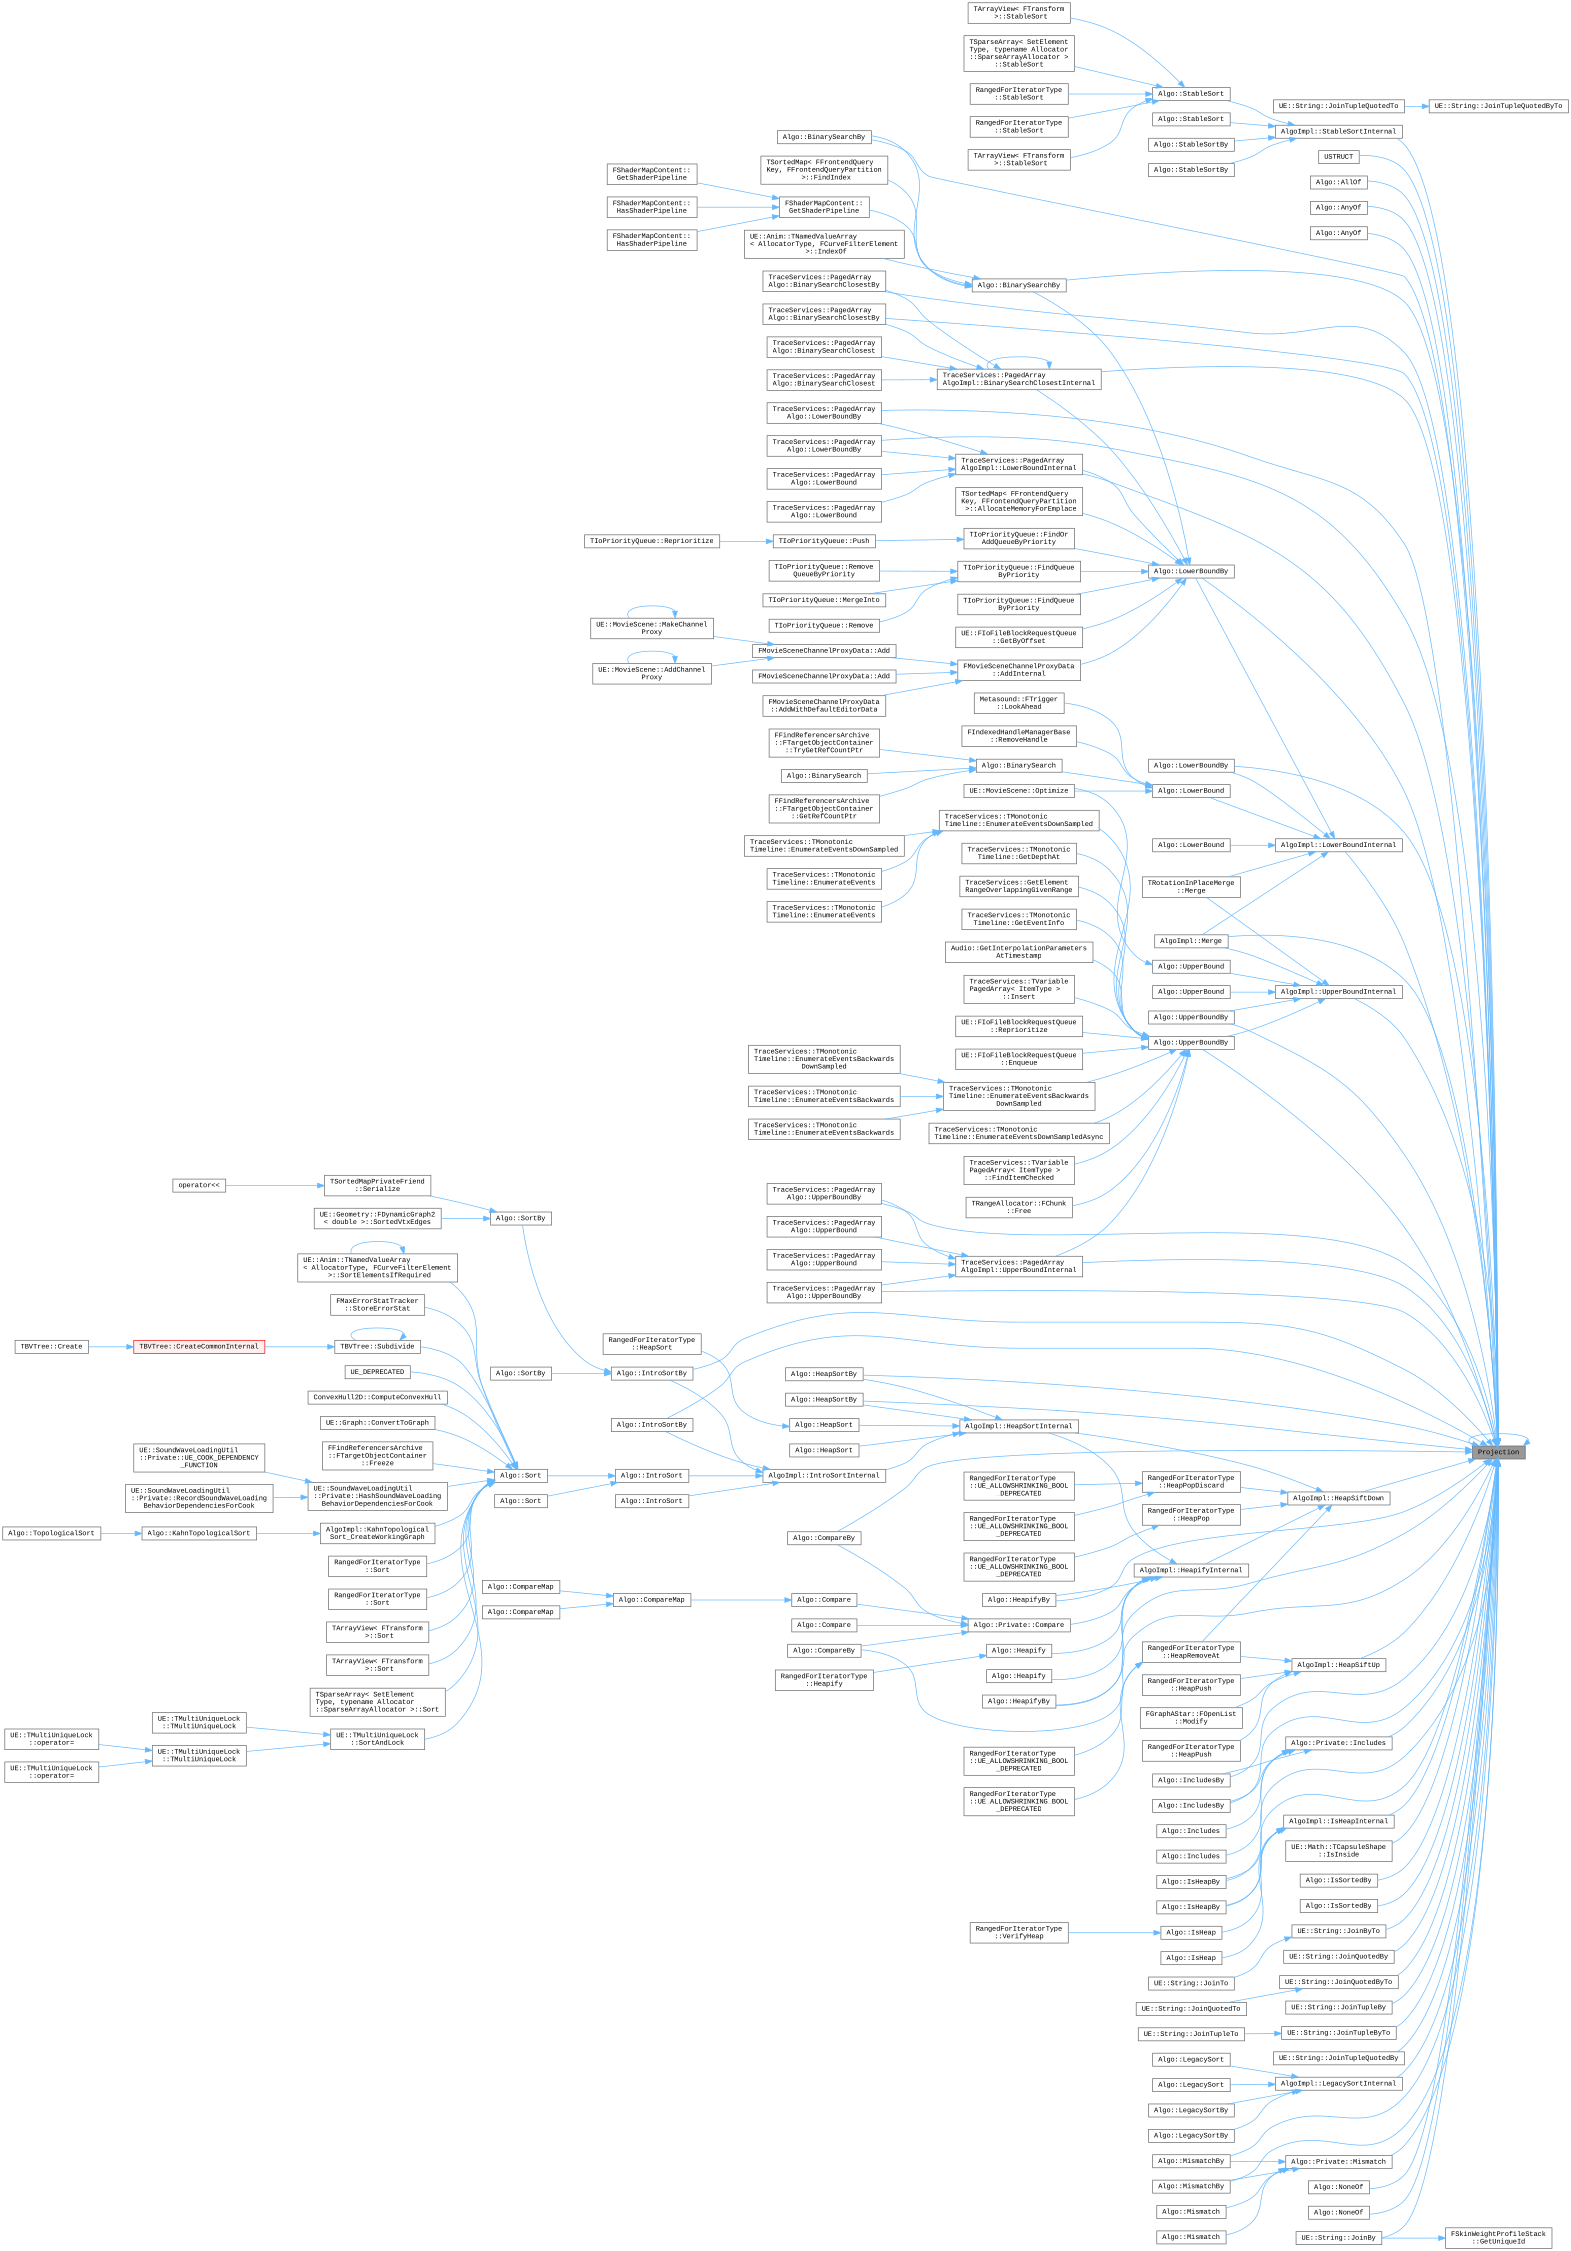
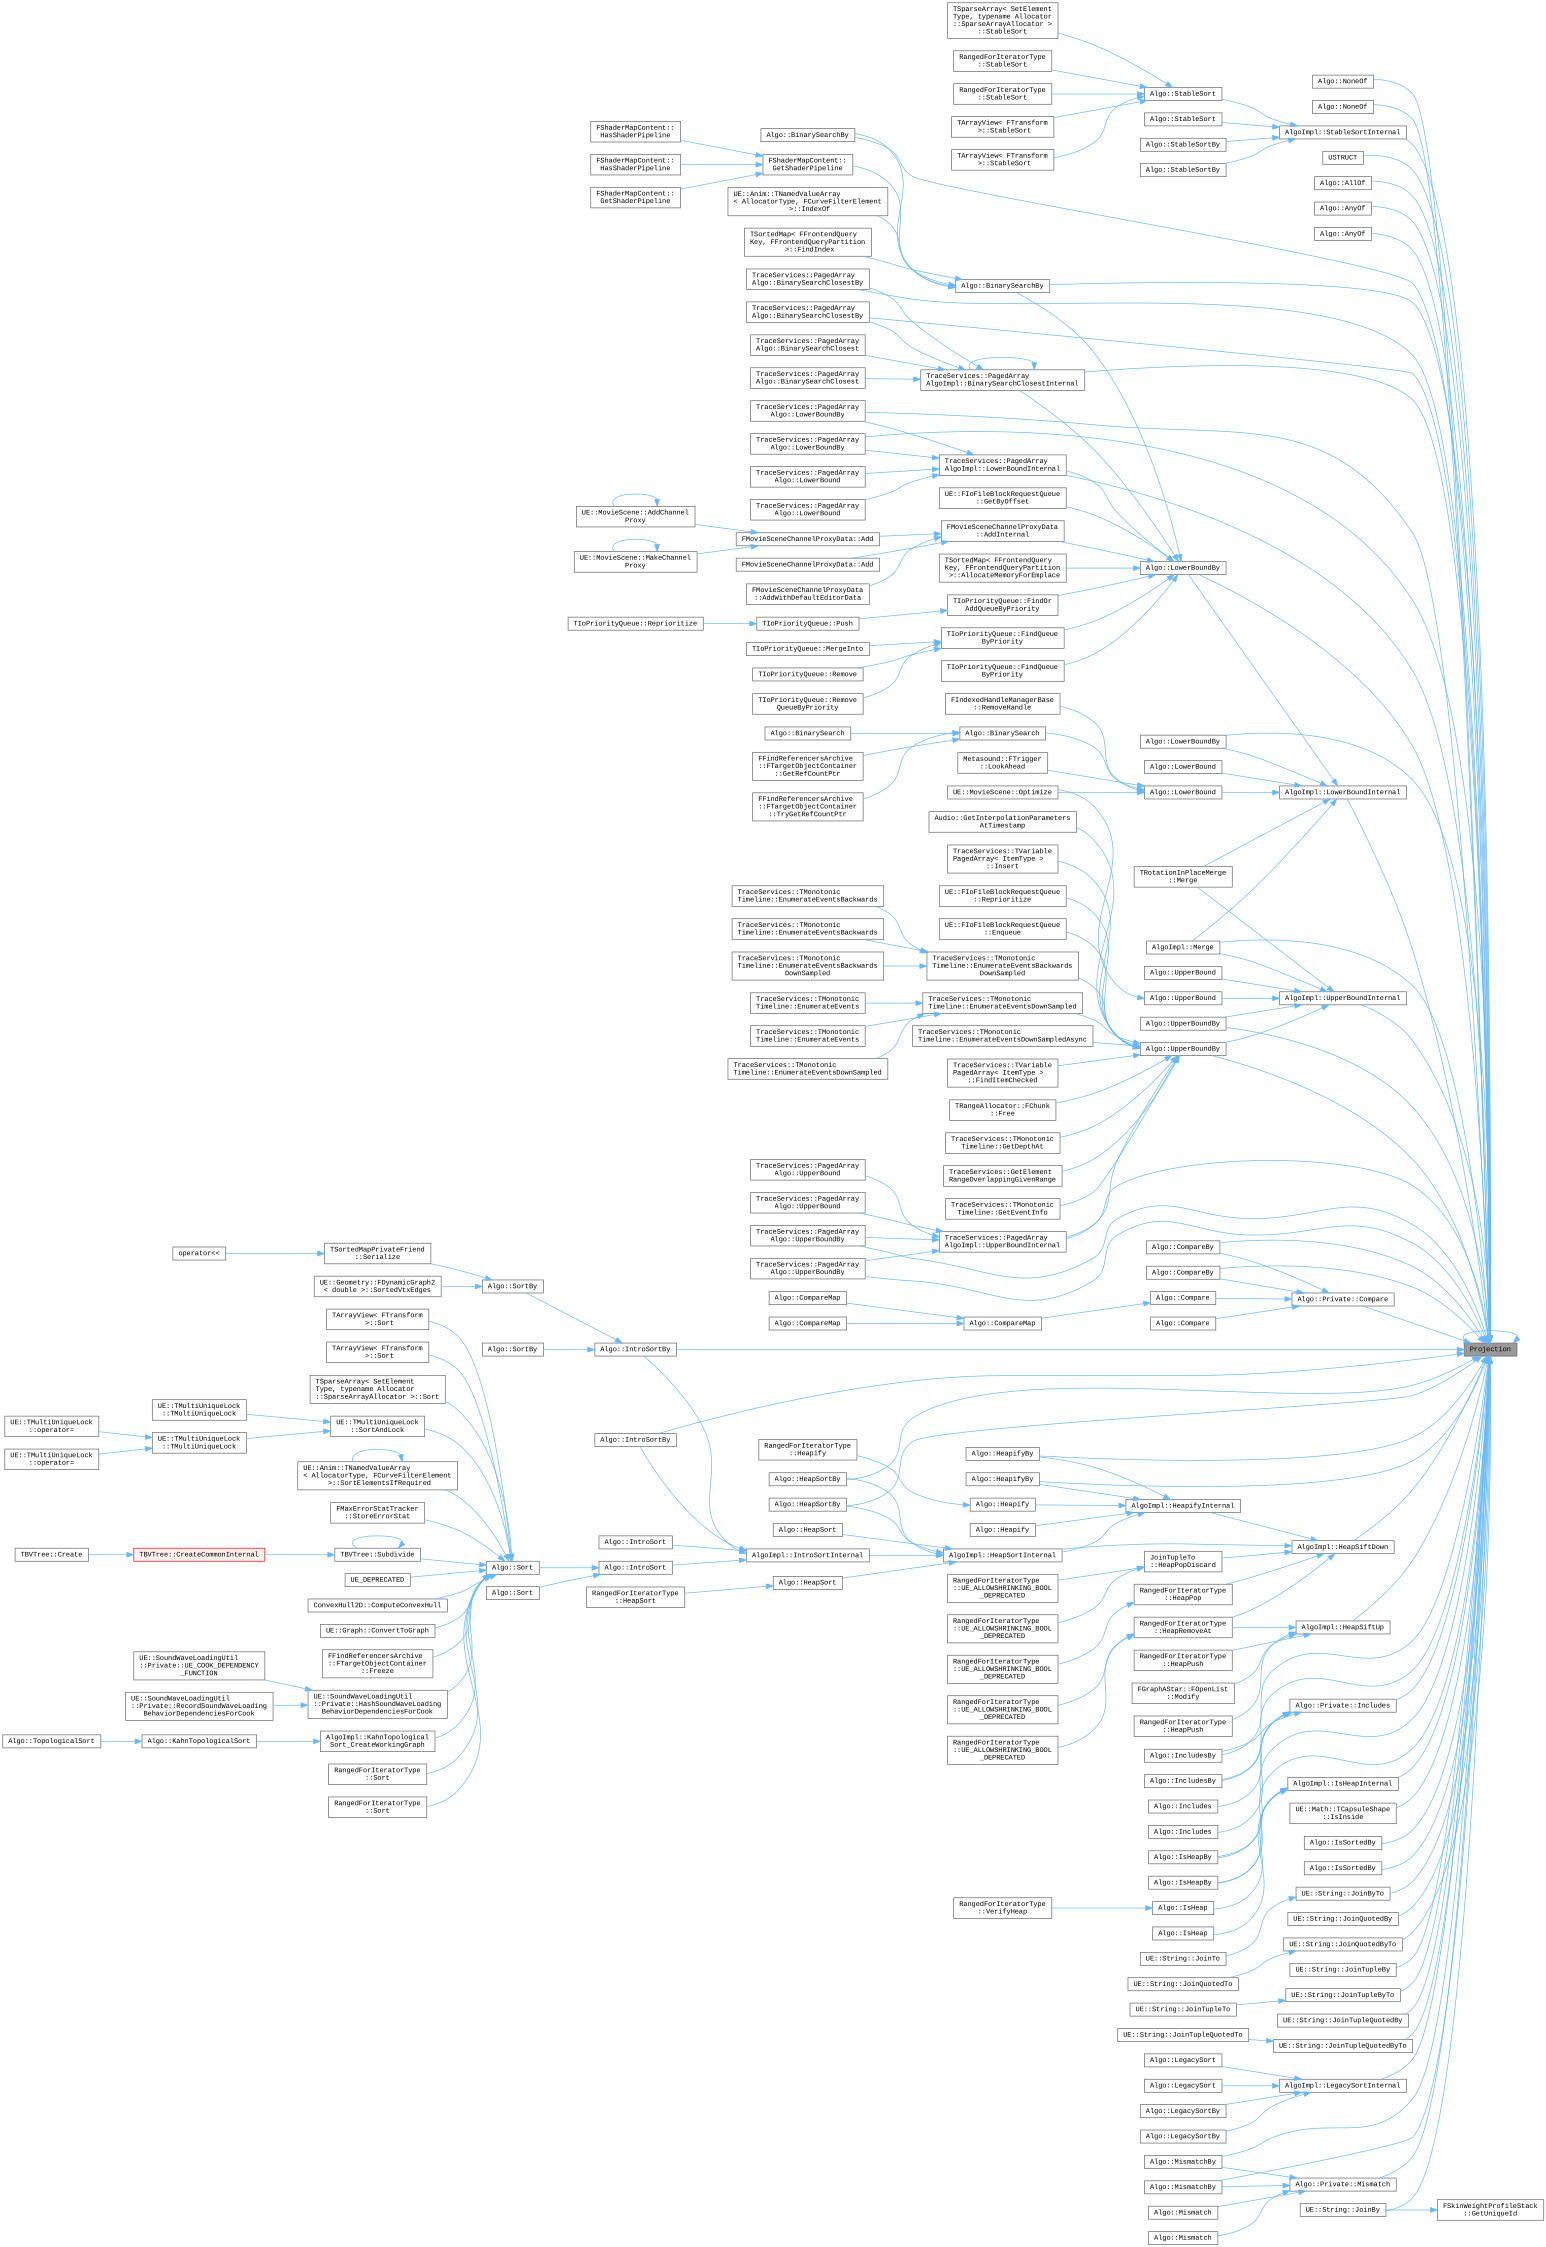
(1191, 1482) -> (1183, 1562)
(1115, 1609) -> (1414, 1323)
none -> (1468, 1706)
